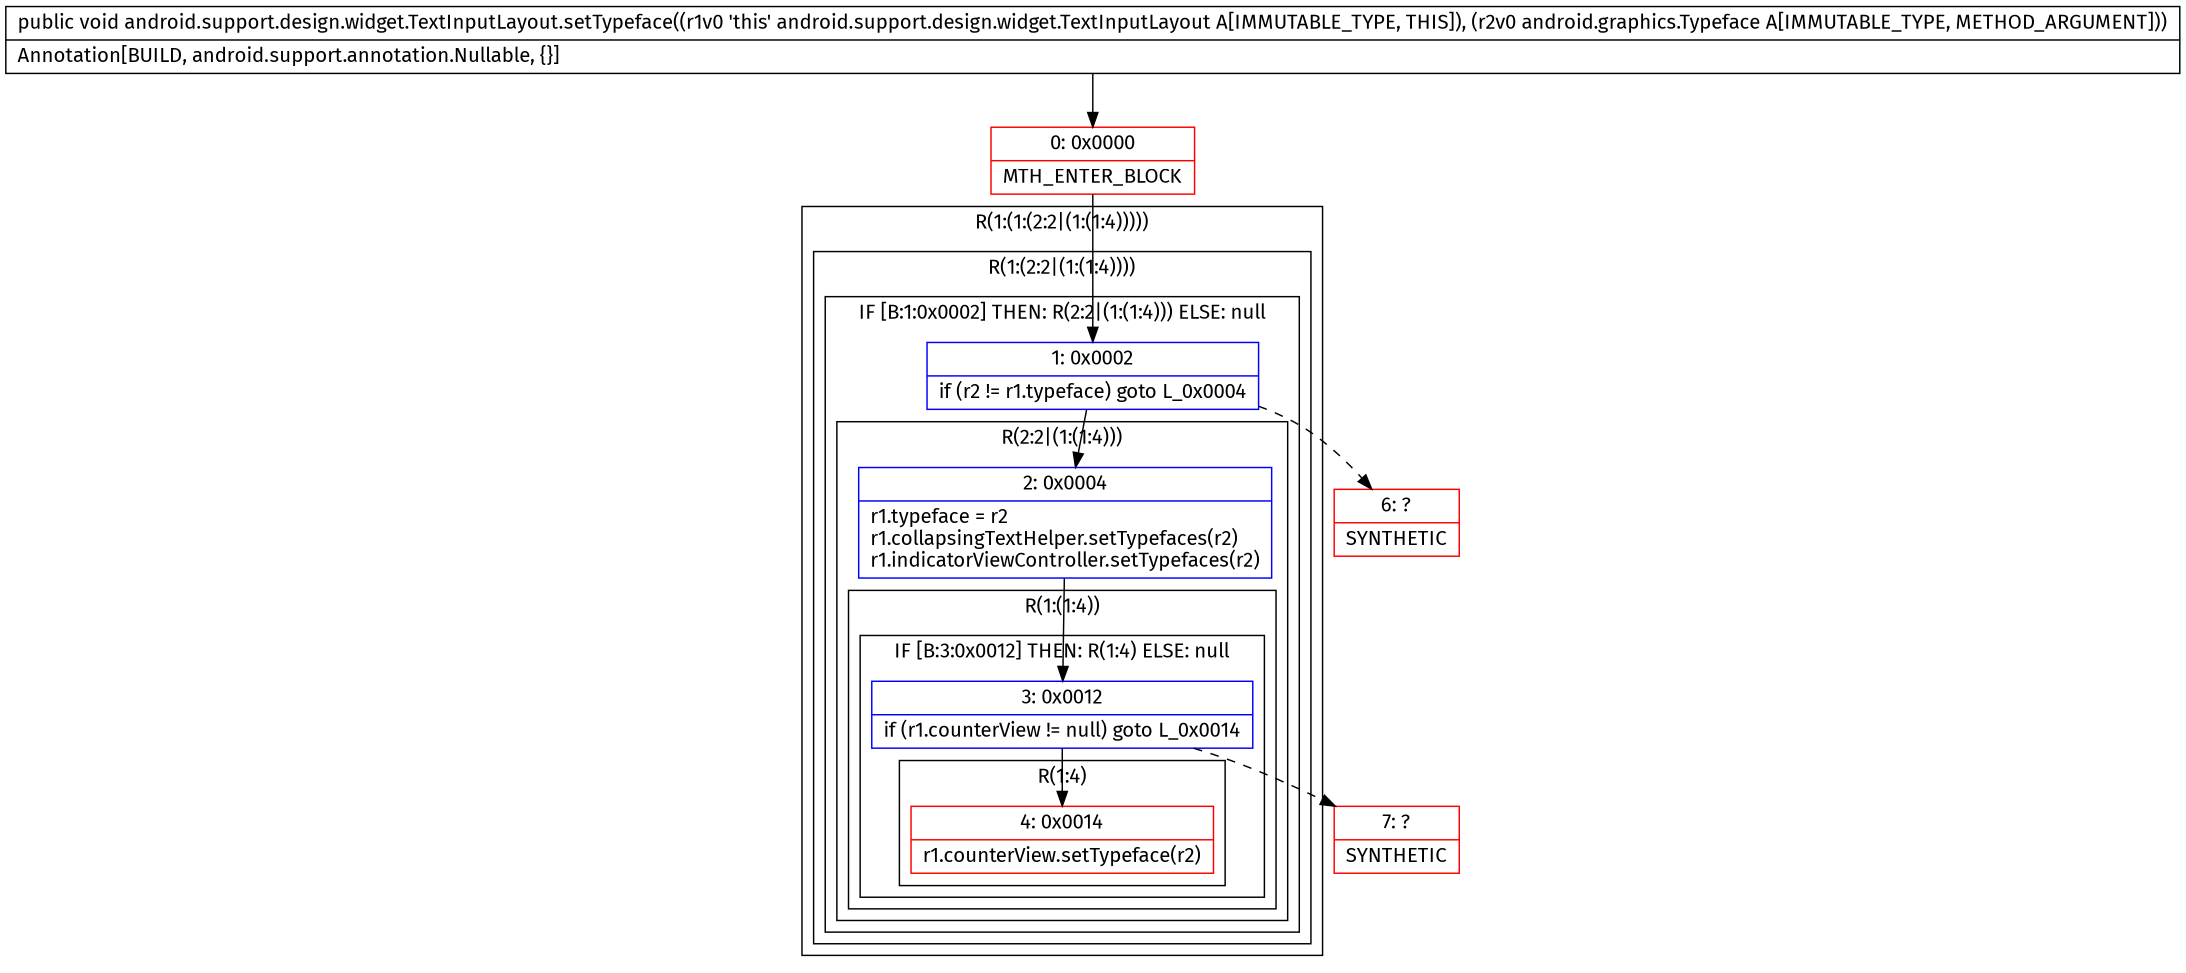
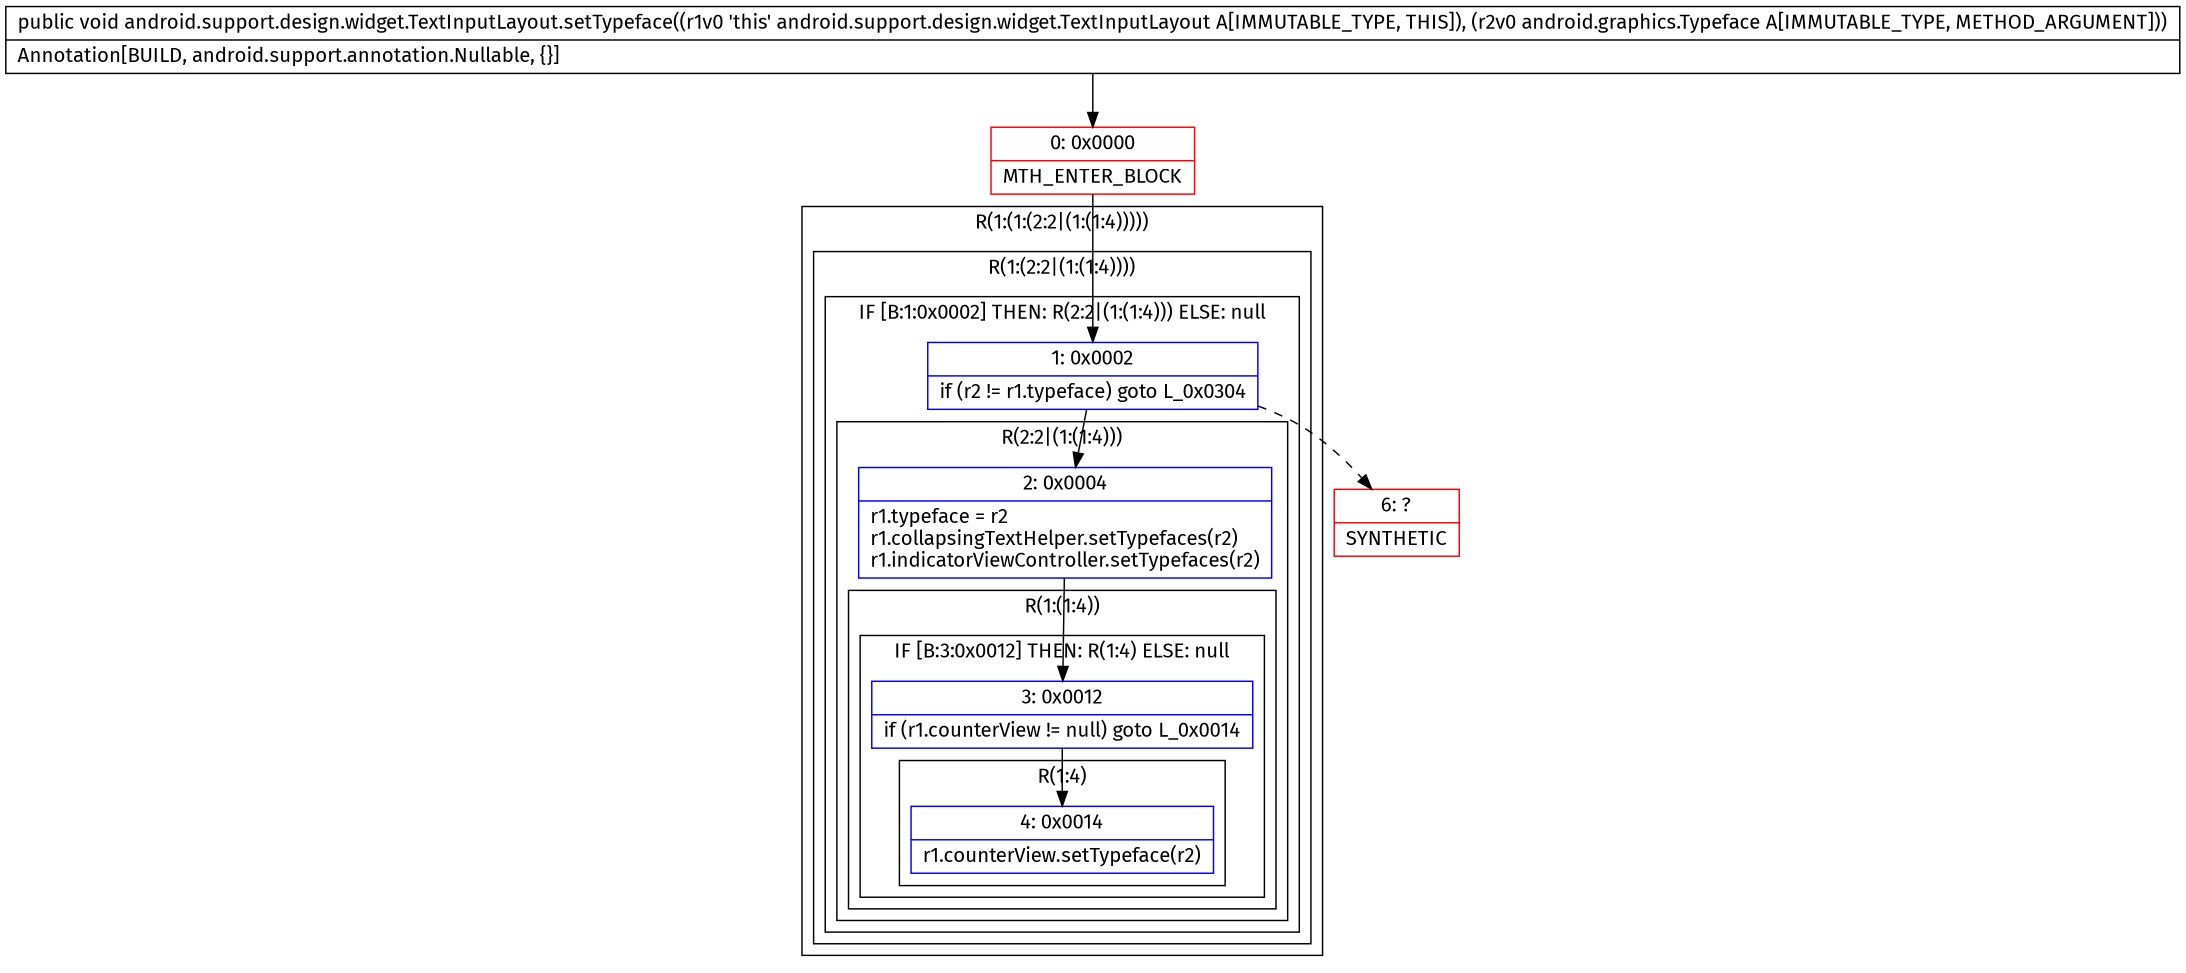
(1093, 392) -> (1093, 392)
(1062, 840) -> (1062, 840)
(1397, 840) -> none
